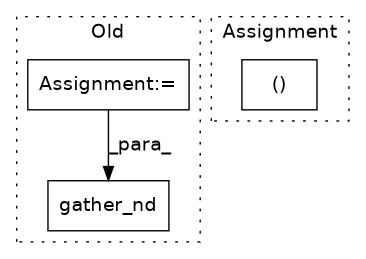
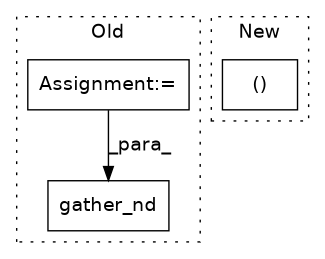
(280, 33) -> (260, 33)
